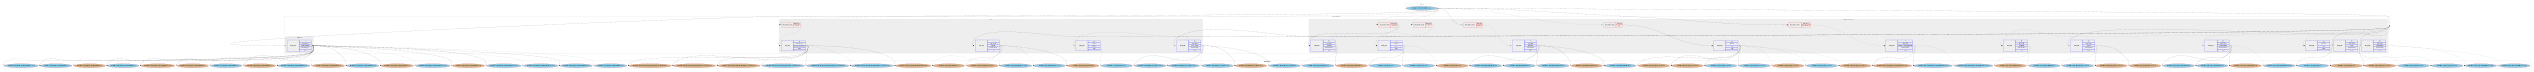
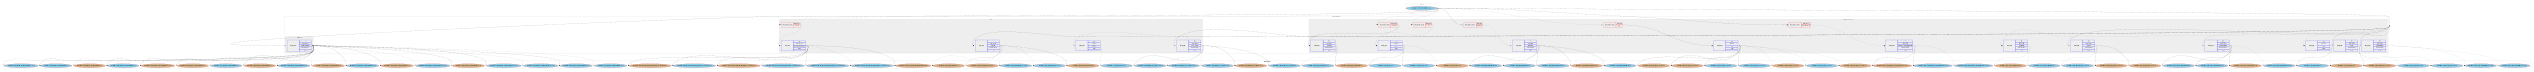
(695, 66) -> (695, 66)
